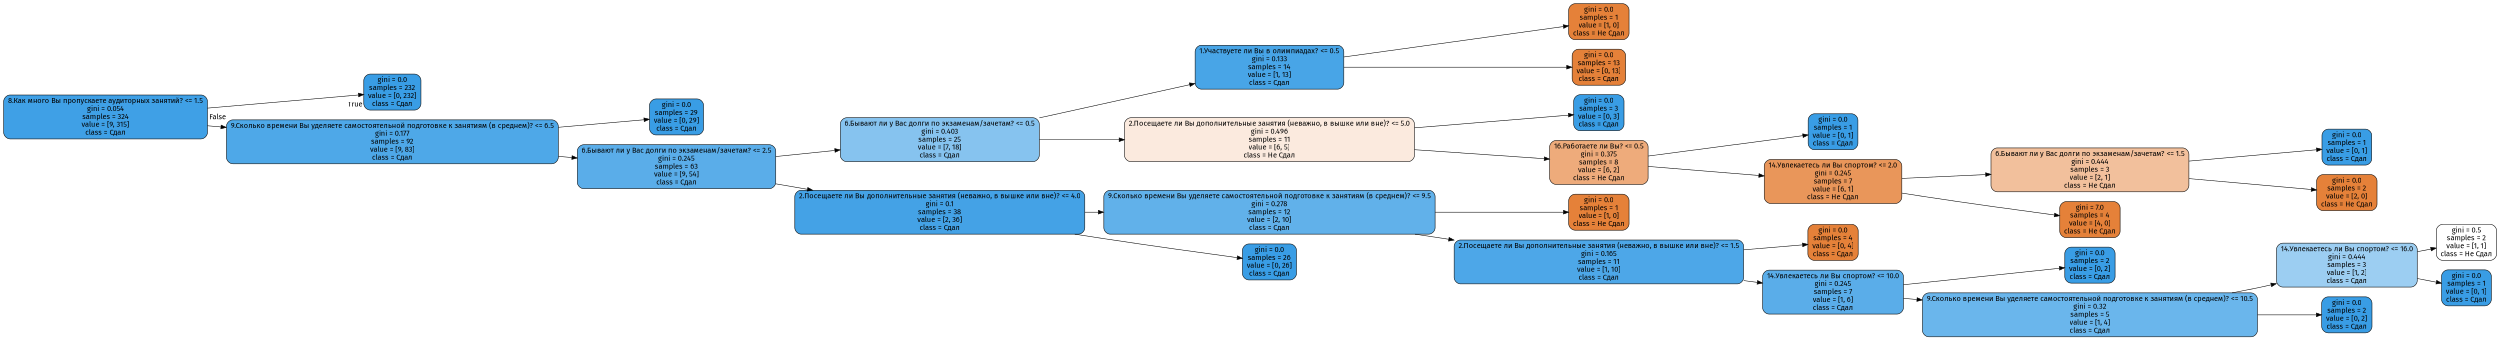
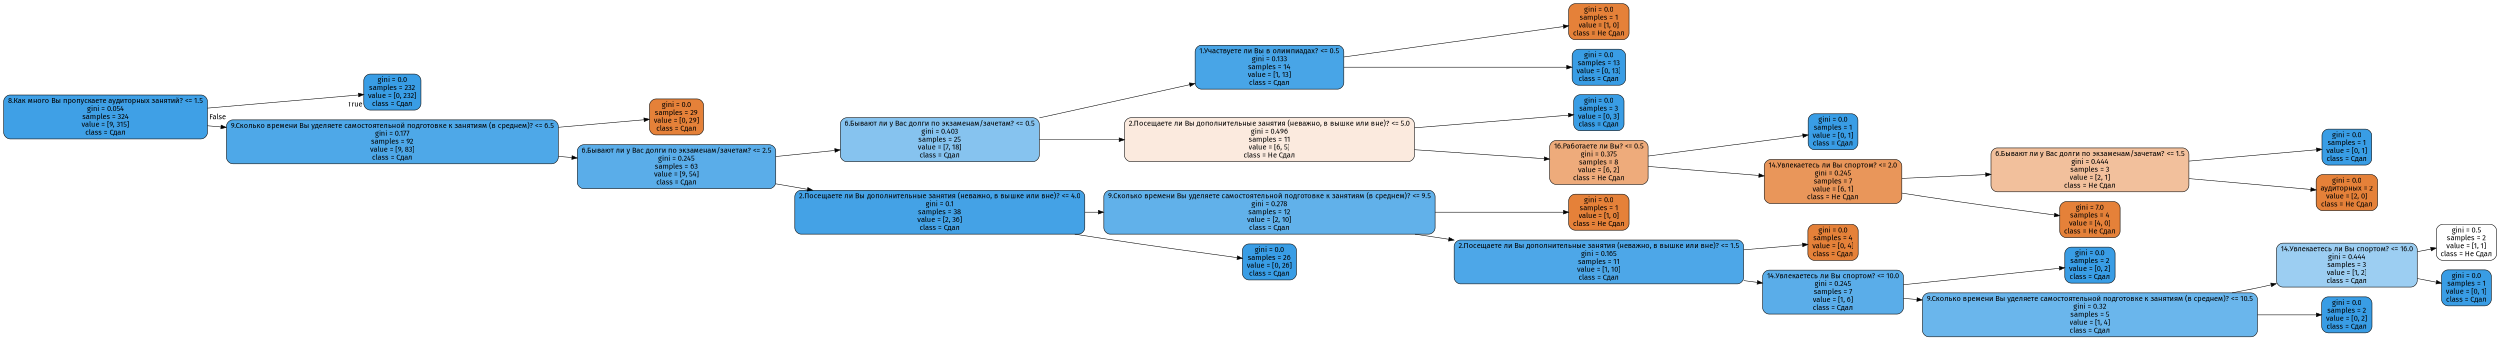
(1599, 67) -> (1599, 67)
(677, 117) -> (677, 117)
(2347, 193) -> (2347, 193)
